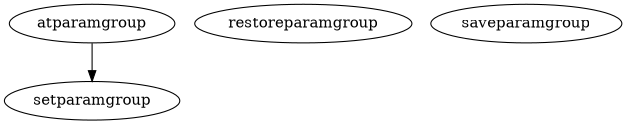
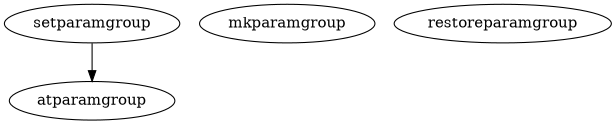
none -> (287, 24)
(526, 24) -> none
(92, 57) -> (92, 57)
